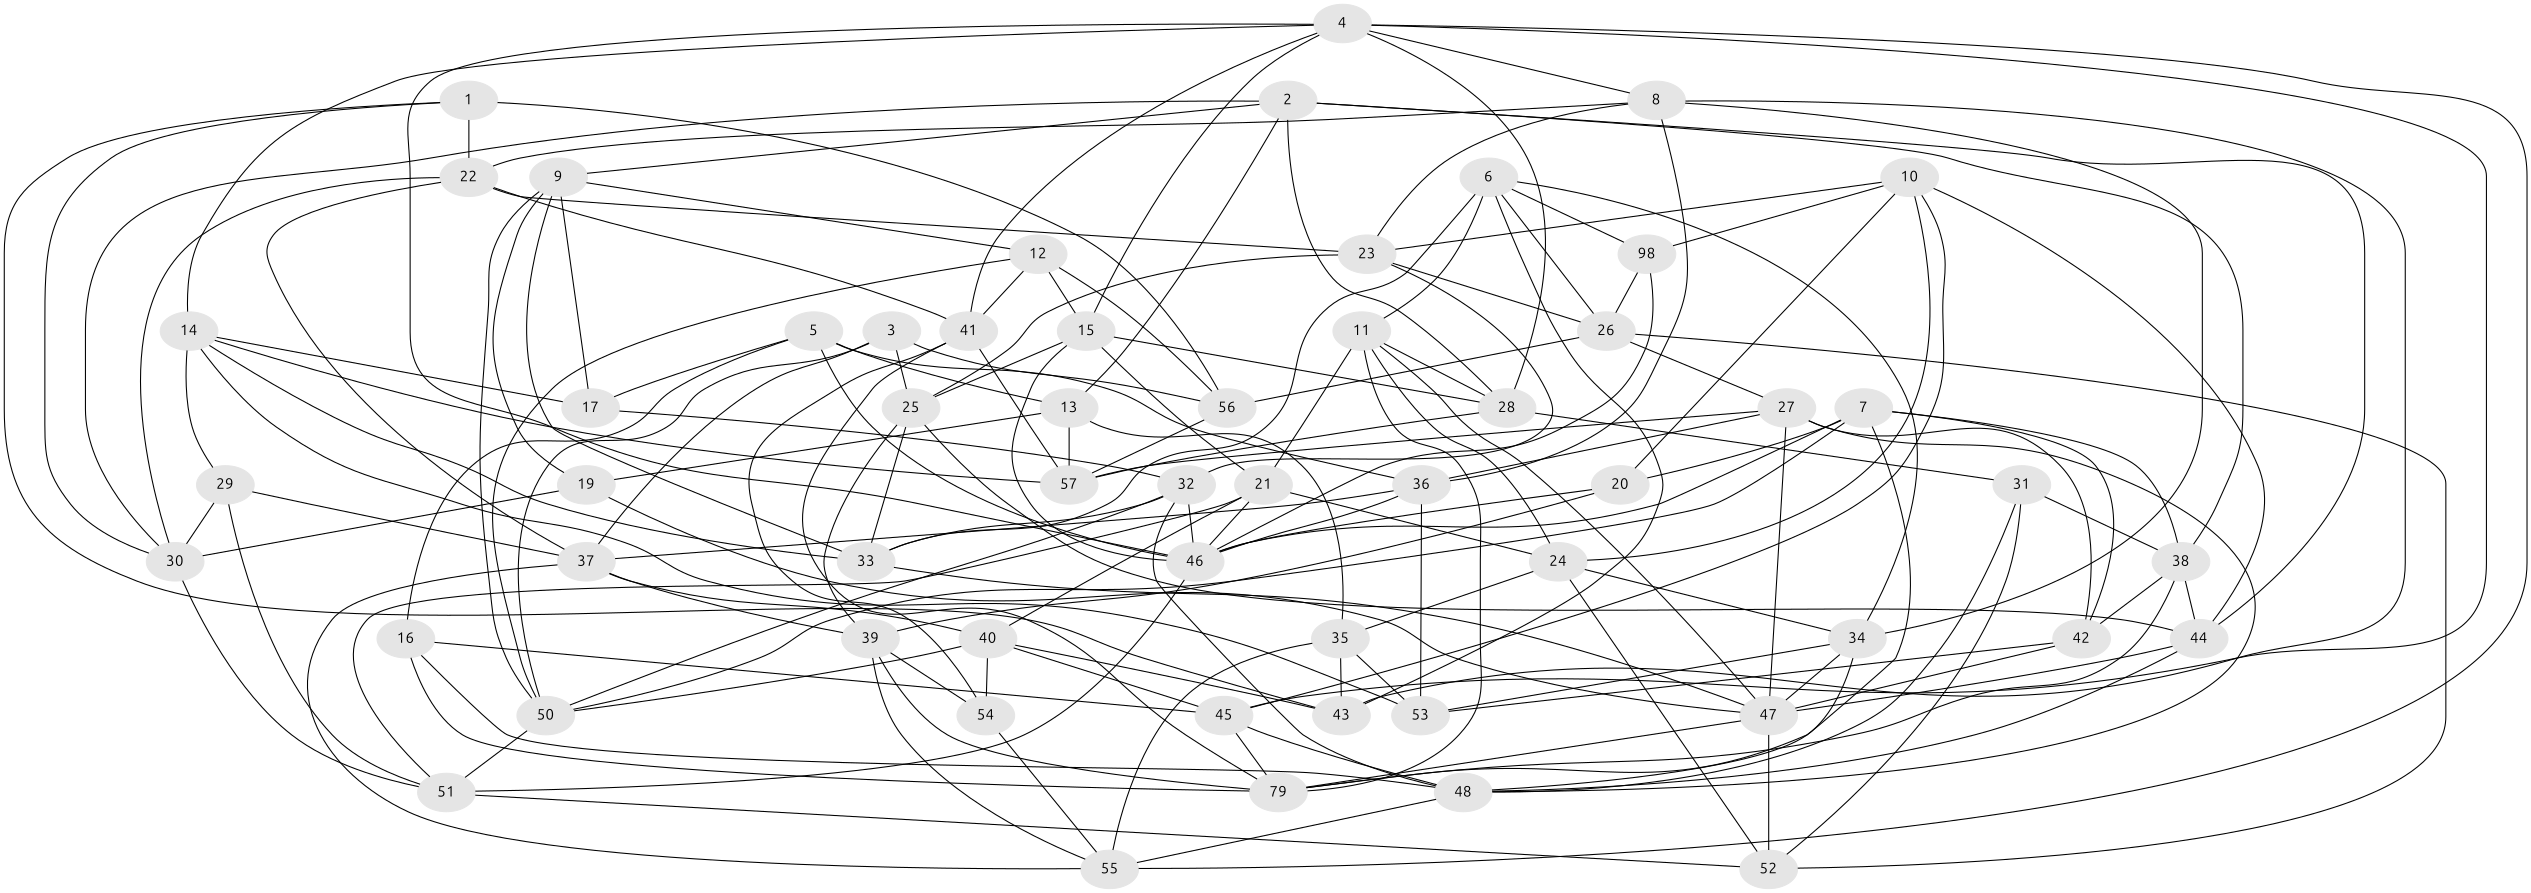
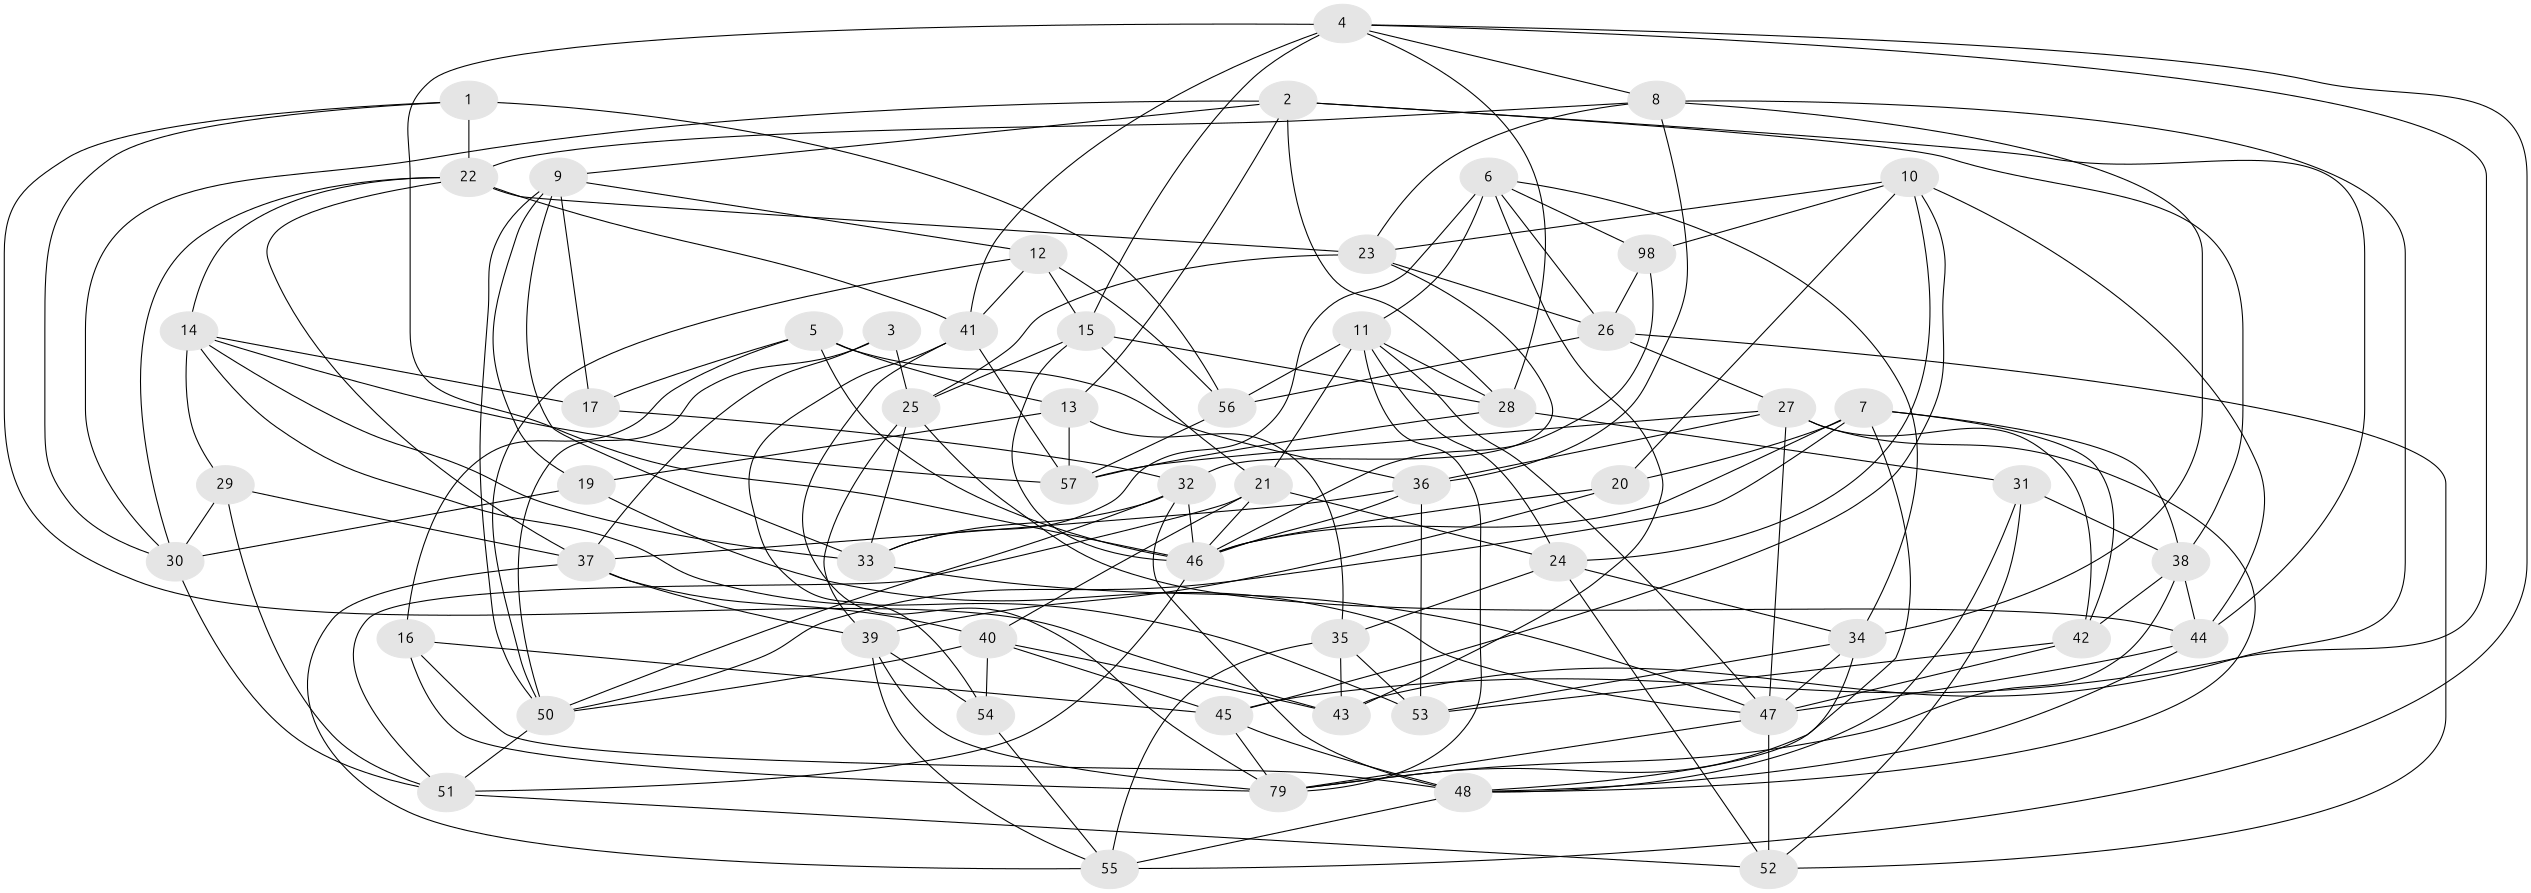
(687, 50) -> (282, 206)
(1114, 384) -> (1285, 375)
